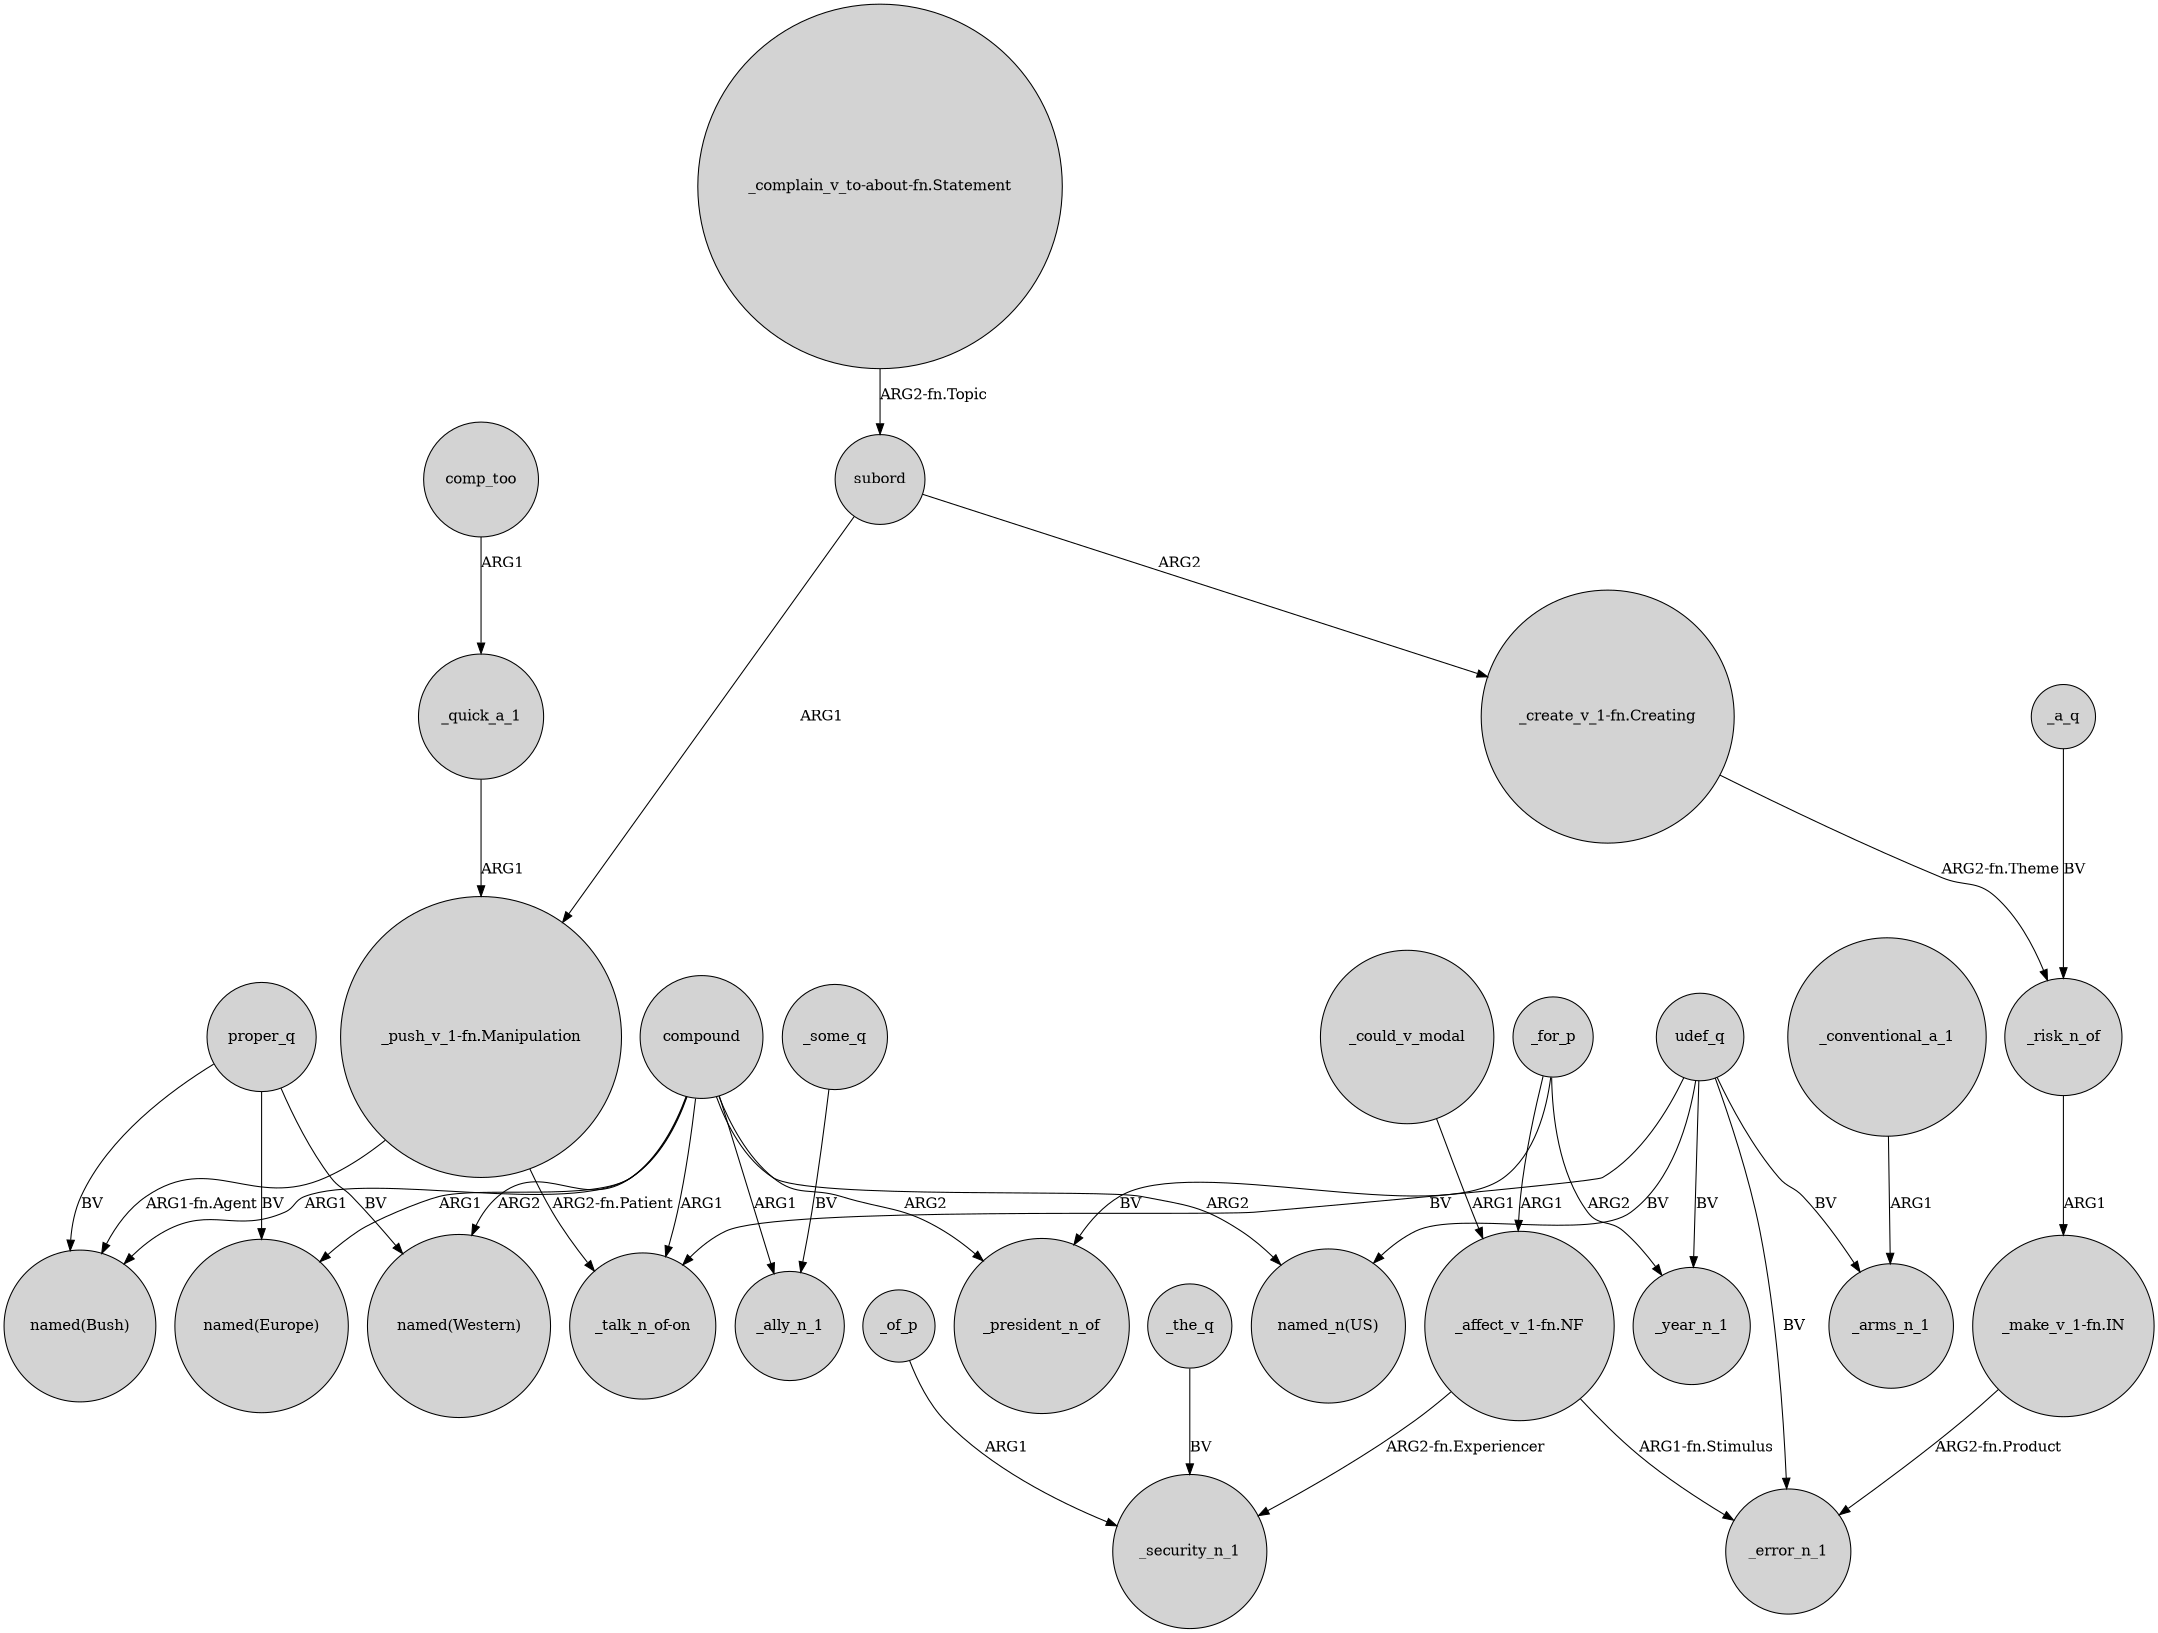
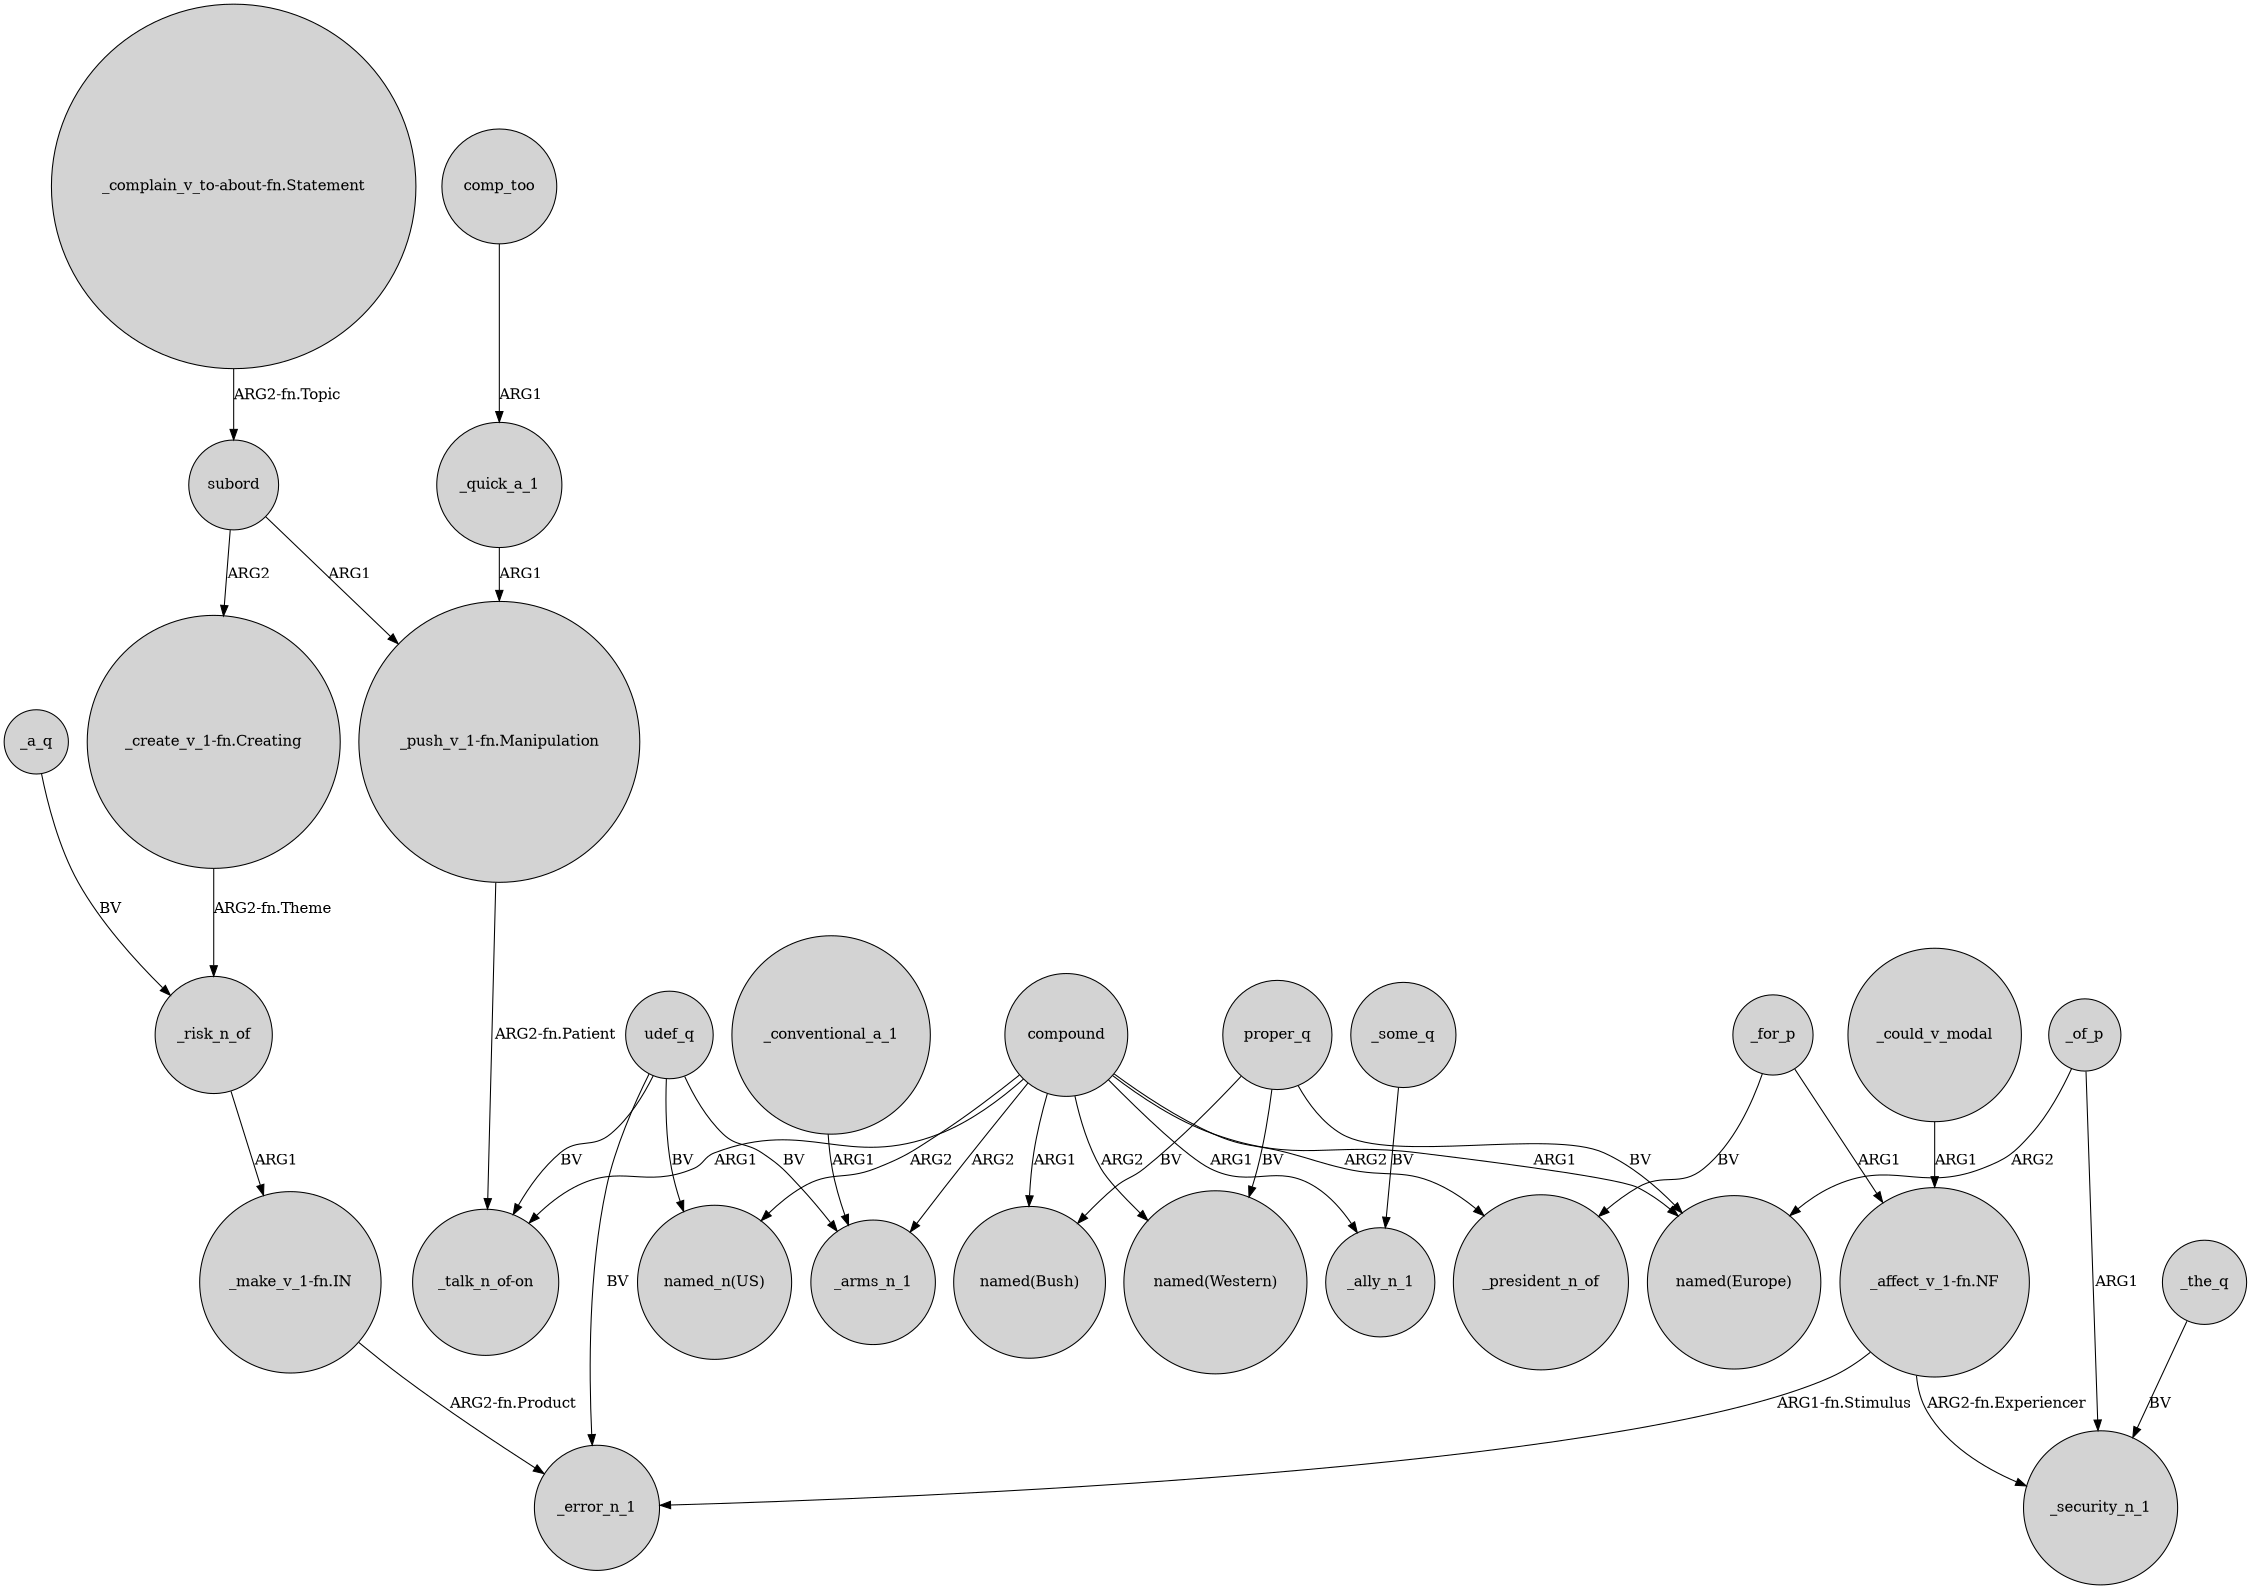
none -> (972, 1153)
none -> (1955, 1176)
(239, 1183) -> none
(1692, 1326) -> none
